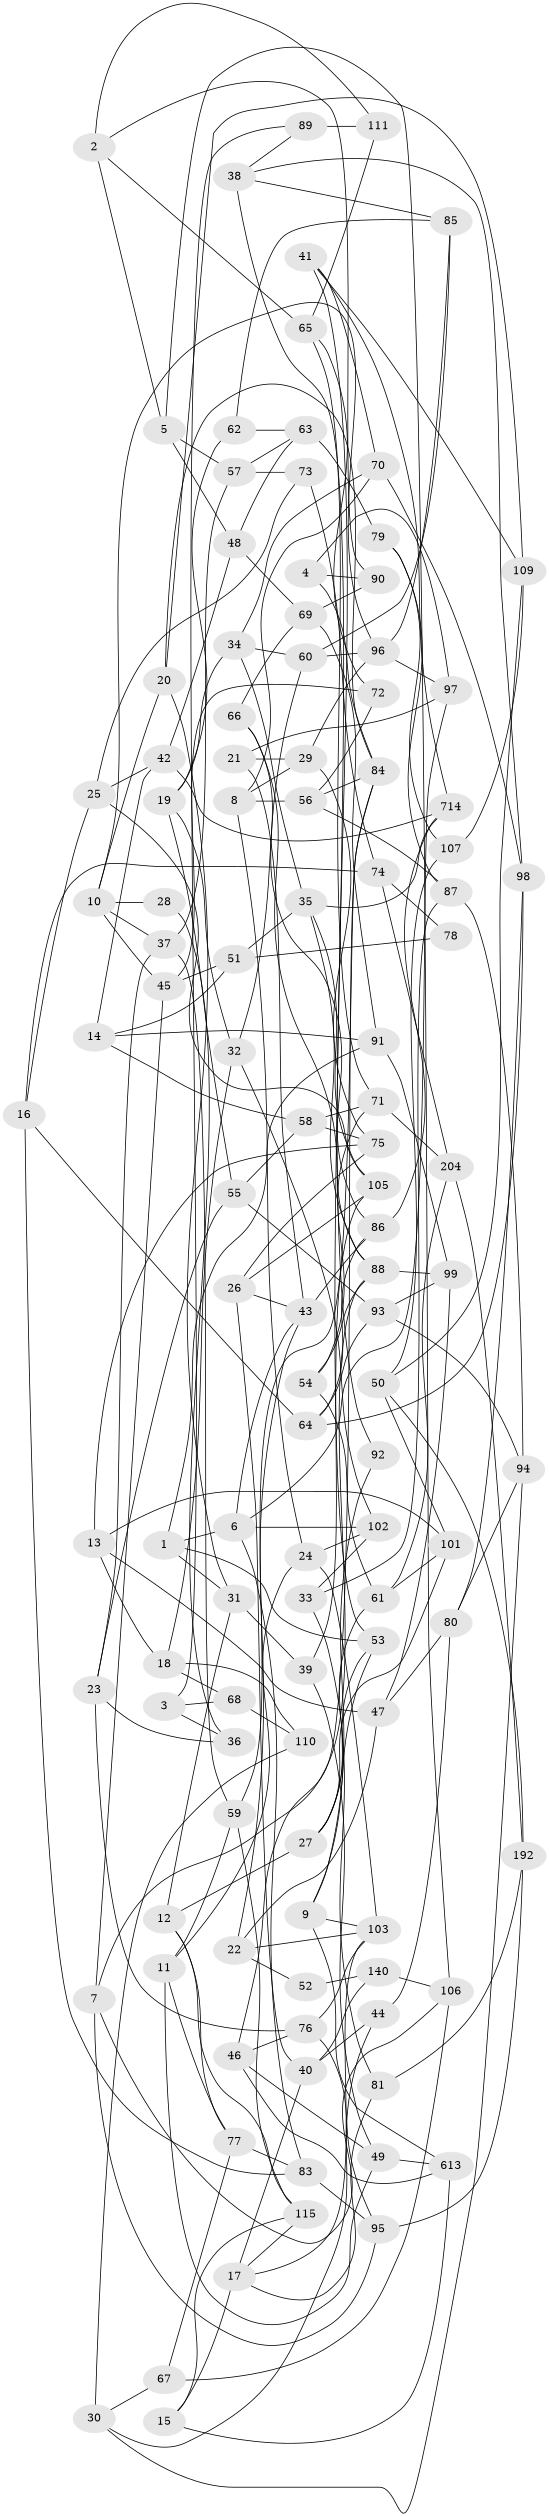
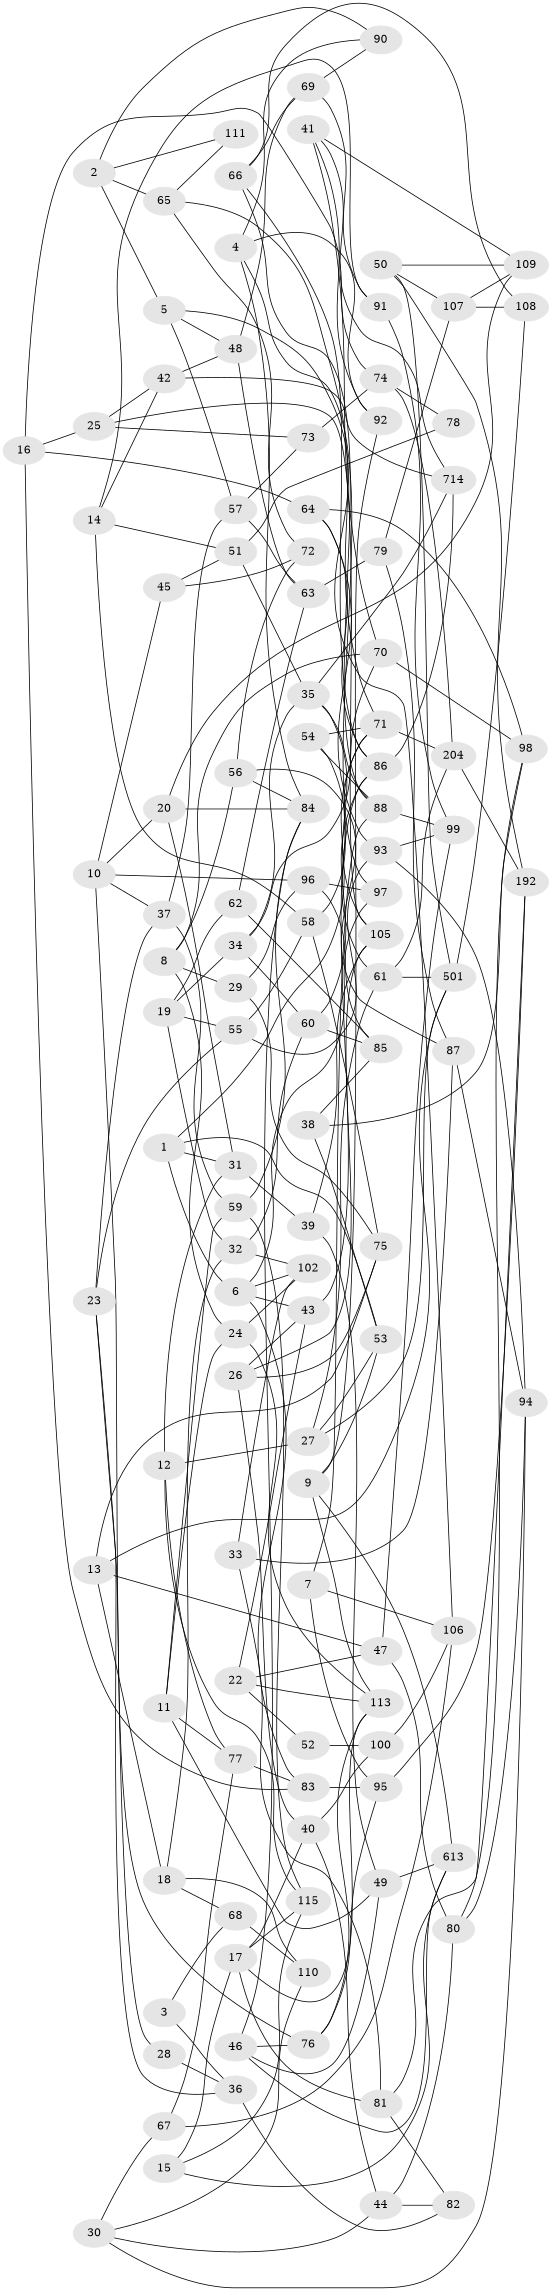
(306, 126) -> none
none -> (354, 292)
none -> (526, 307)
(342, 655) -> (344, 895)
(235, 759) -> none
(216, 1262) -> (317, 967)
(130, 1493) -> none
(451, 1545) -> (454, 977)
(379, 1930) -> (381, 1703)
(379, 1972) -> (381, 1745)
none -> (454, 2205)
